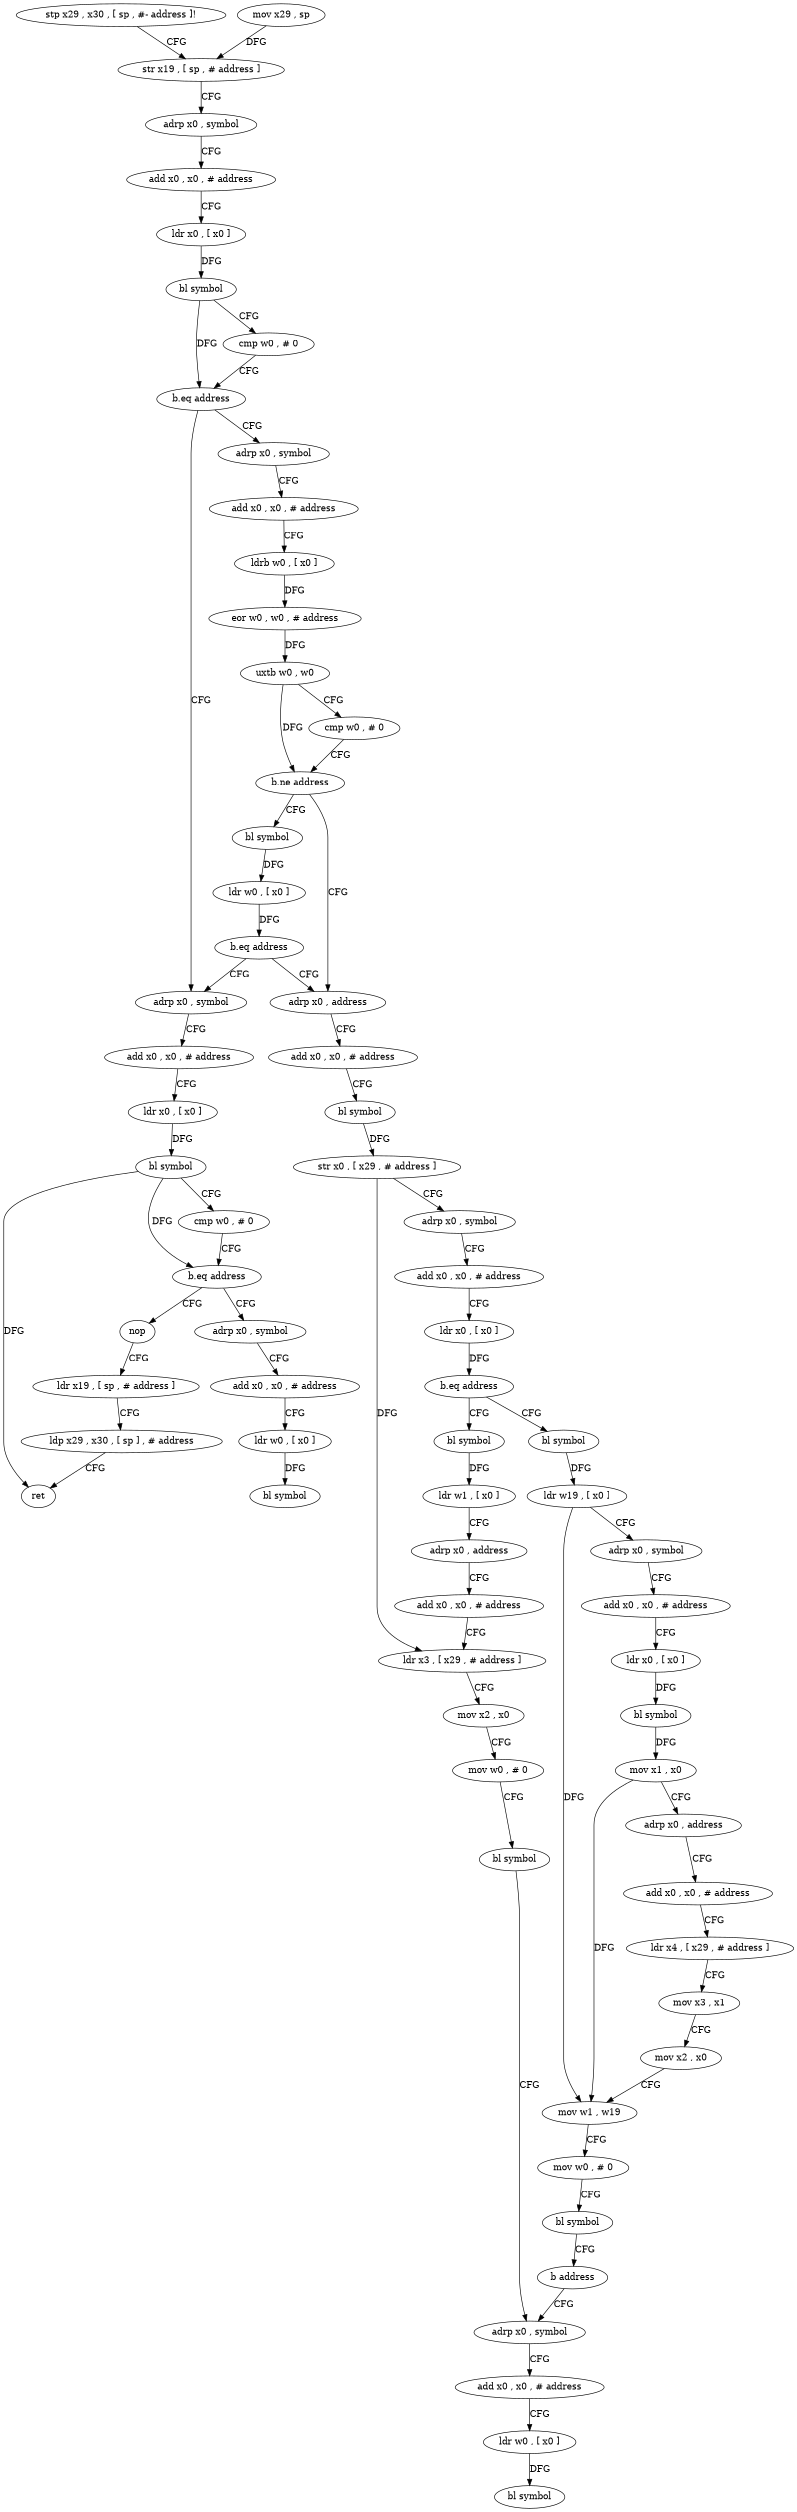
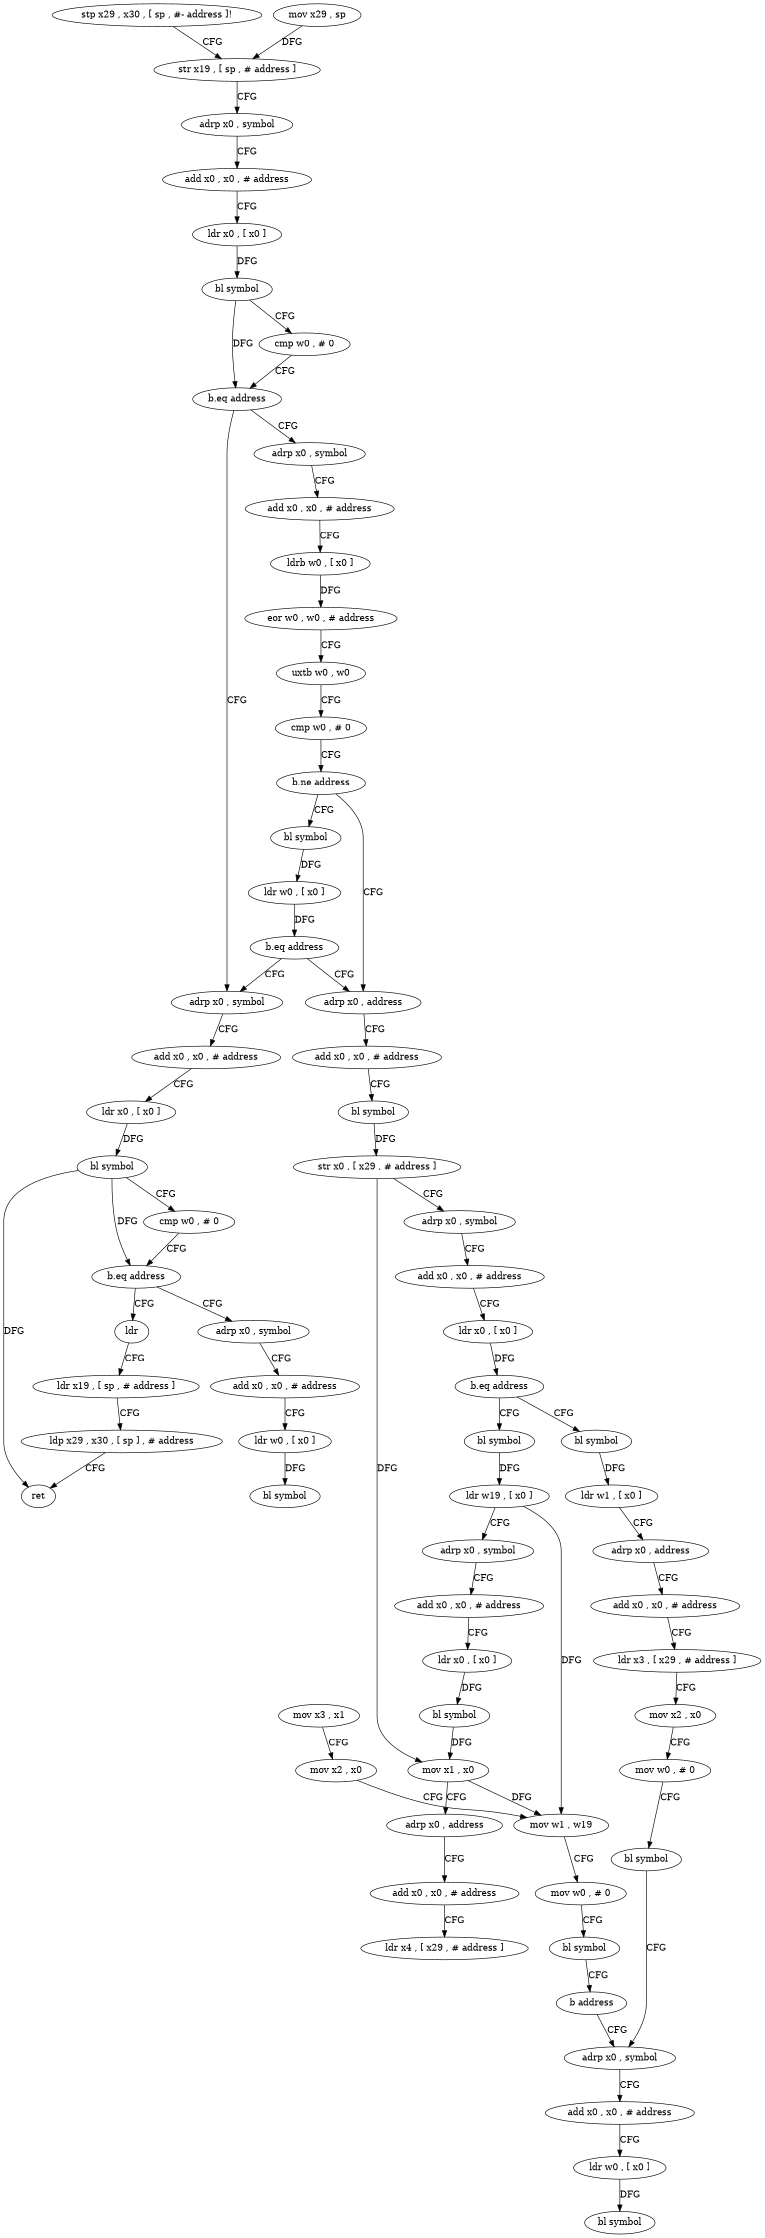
(295, 646) -> (331, 646)
(281, 726) -> none
(137, 1332) -> (132, 1332)
(377, 1423) -> (377, 1478)
(705, 1973) -> none
